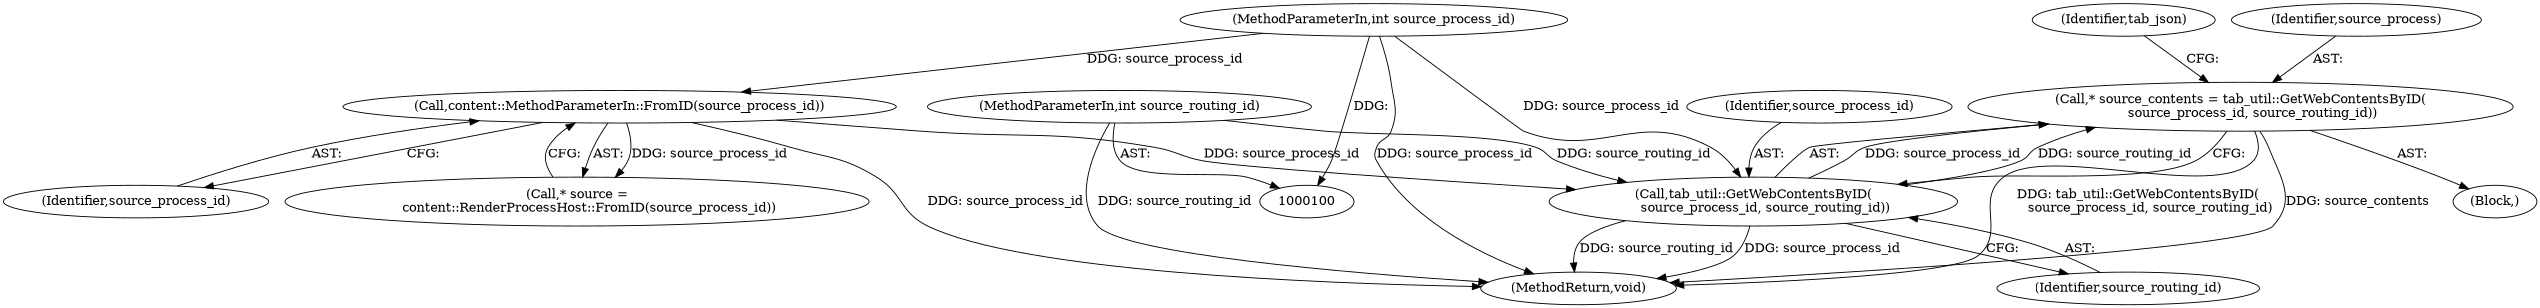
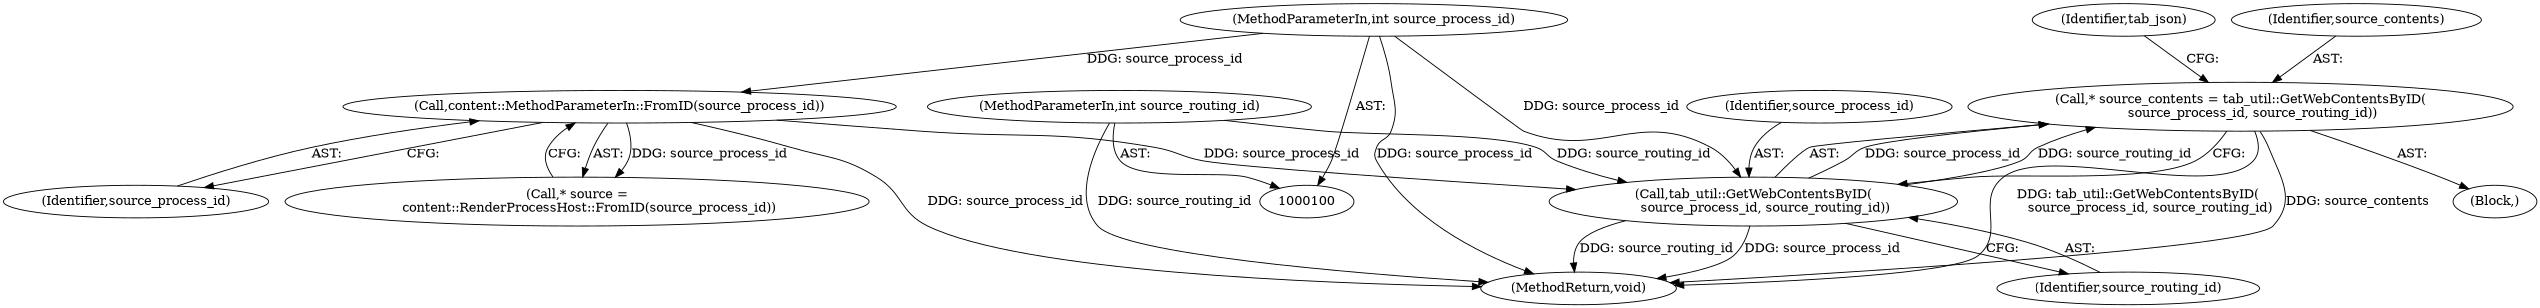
(2356, 20) -> (2356, 20)
(1373, 107) -> (1373, 107)
